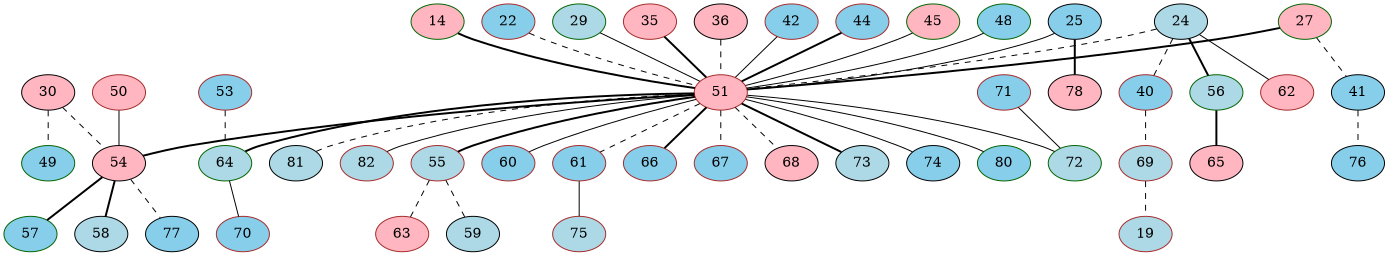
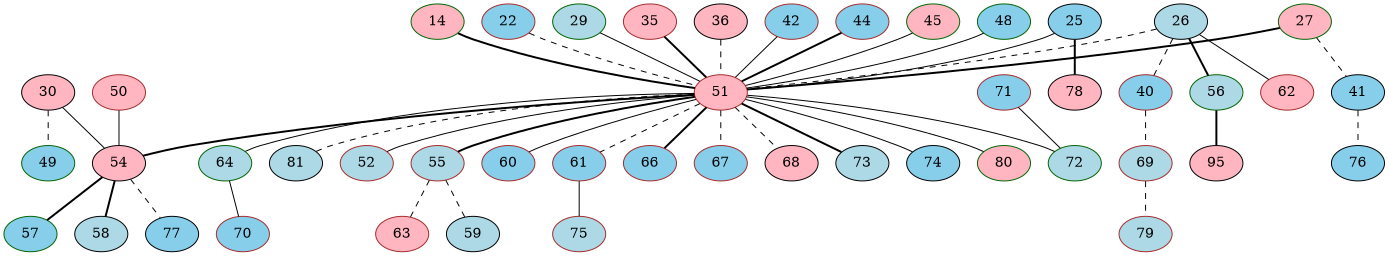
(1181, 22) -> (1181, 22)
(225, 92) -> none
(468, 107) -> (468, 107)
(83, 128) -> (83, 128)
(367, 163) -> (367, 163)
(1004, 163) -> (1004, 163)
(1216, 163) -> (1216, 163)
(1146, 234) -> (1146, 234)
